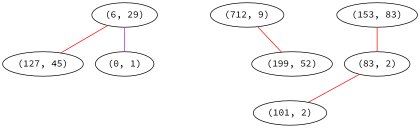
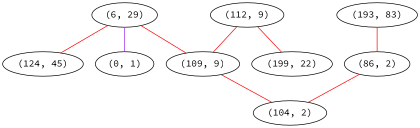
(247, 15) -> (247, 15)
(377, 15) -> (377, 15)
(43, 64) -> (43, 64)
none -> (203, 64)
(292, 64) -> (292, 64)
(377, 64) -> (377, 64)
(290, 113) -> (290, 113)
